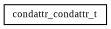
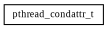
(55, 15) -> (54, 15)
